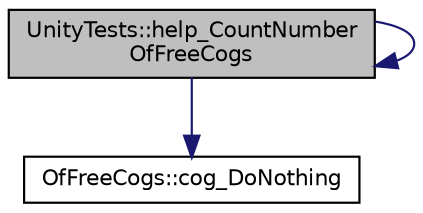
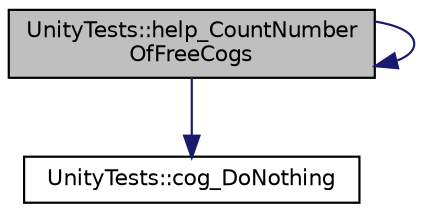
(192, 180) -> (192, 180)
